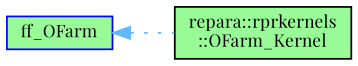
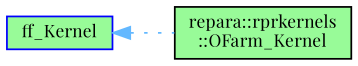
(60, 33) -> (60, 33)
